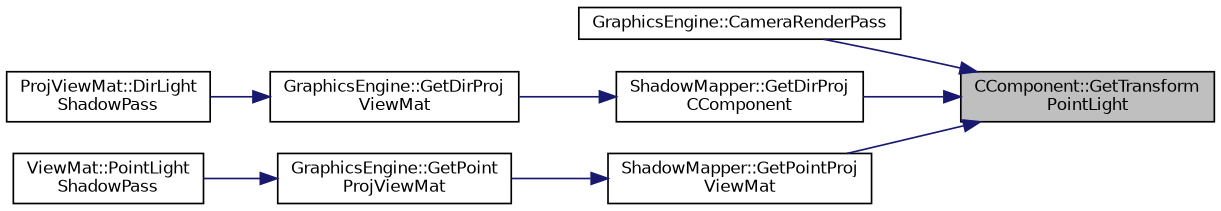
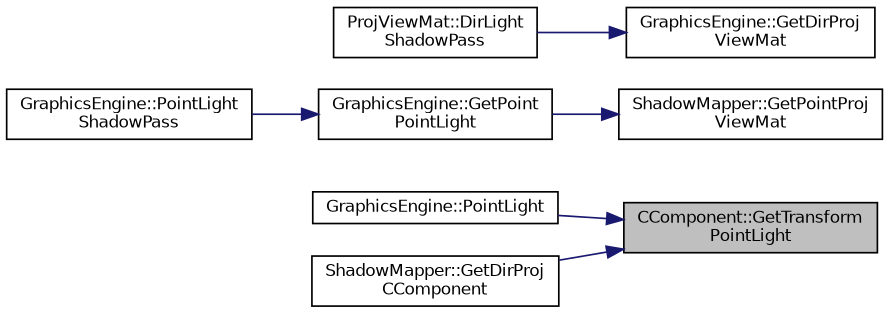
(740, 23) -> (435, 208)
(559, 97) -> none
(905, 140) -> none
(108, 178) -> (129, 114)
(394, 178) -> (435, 114)
